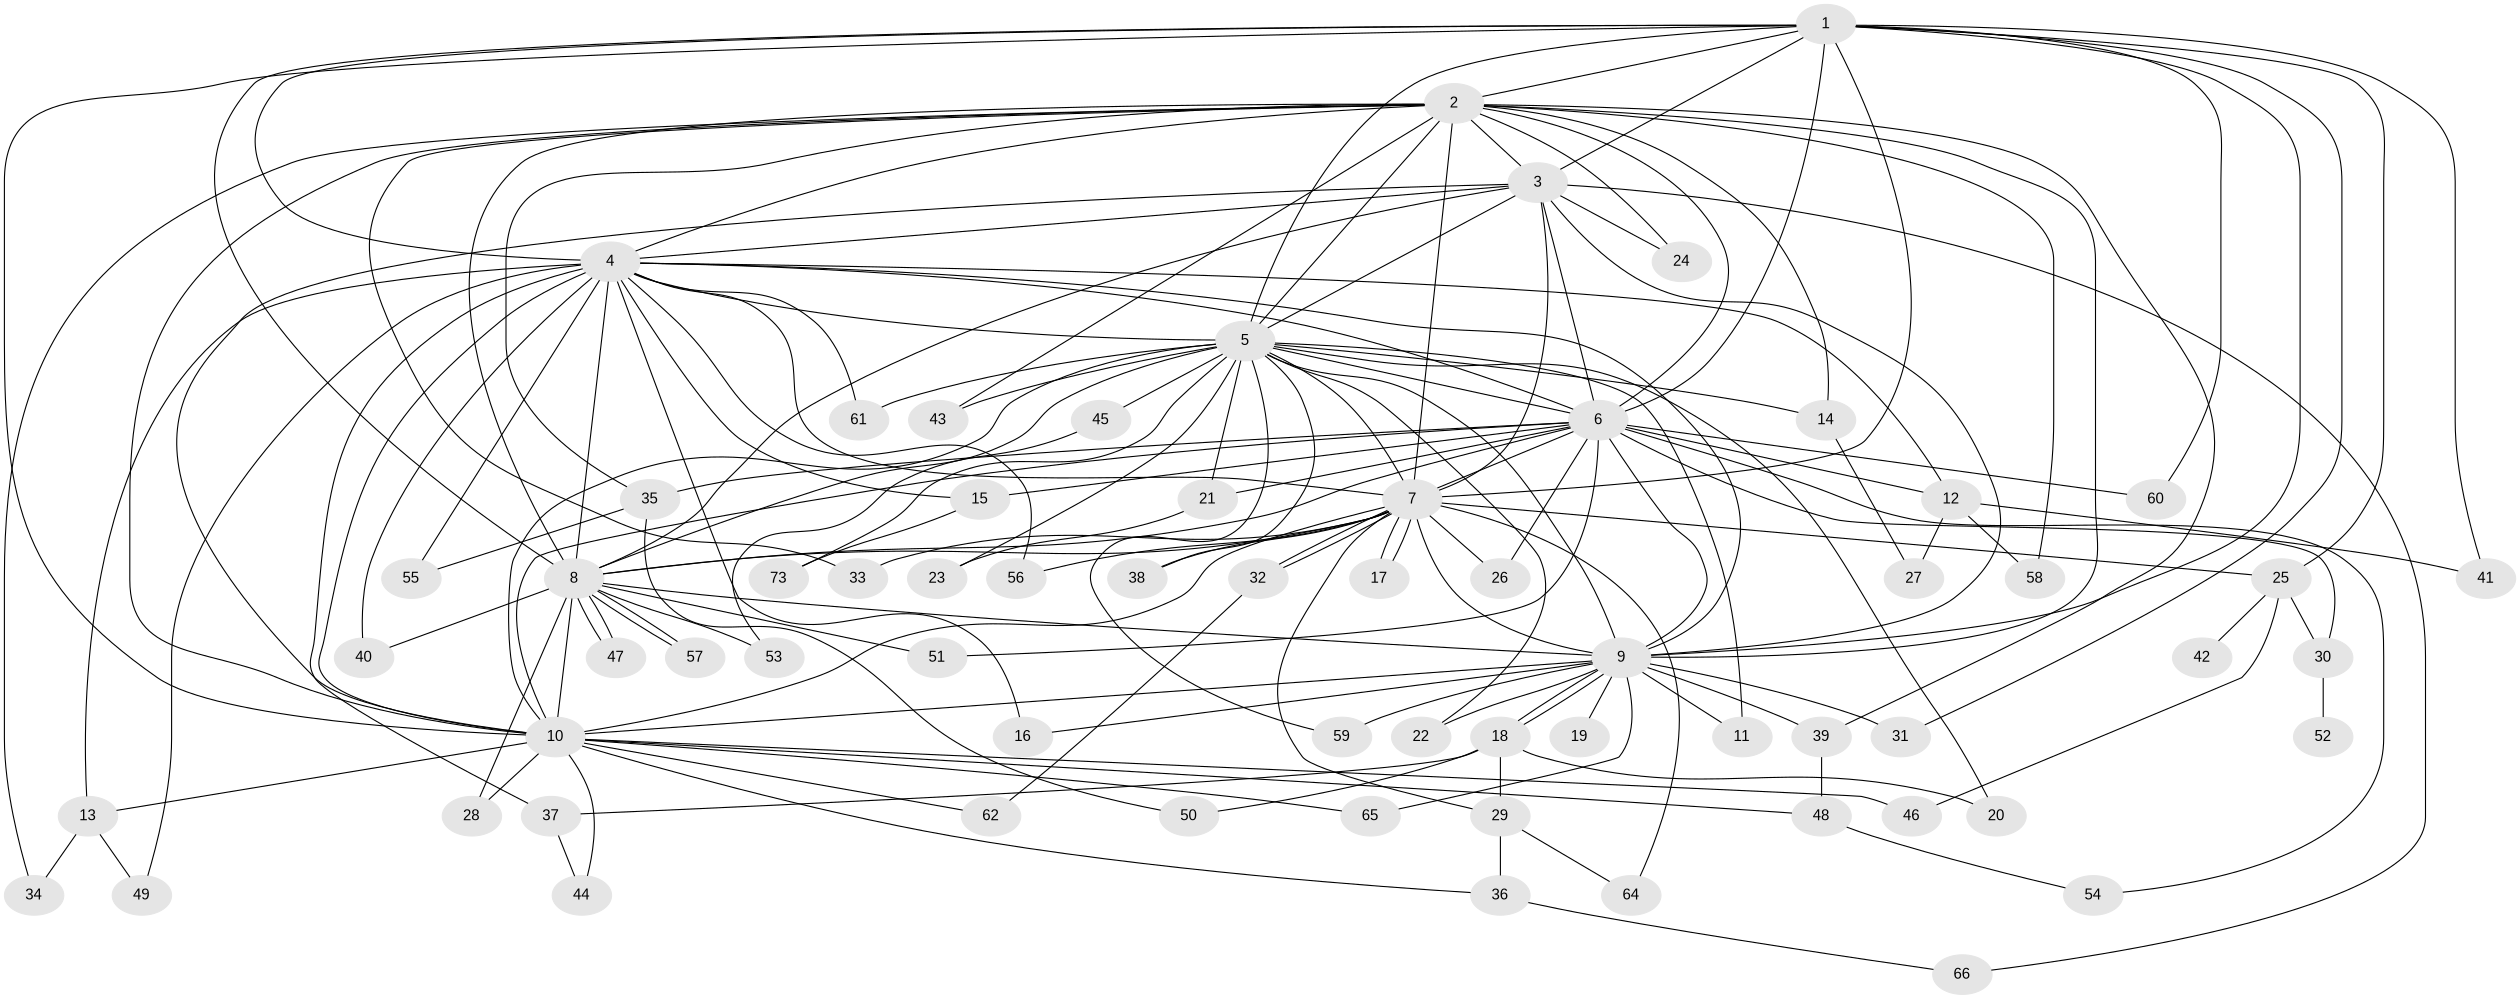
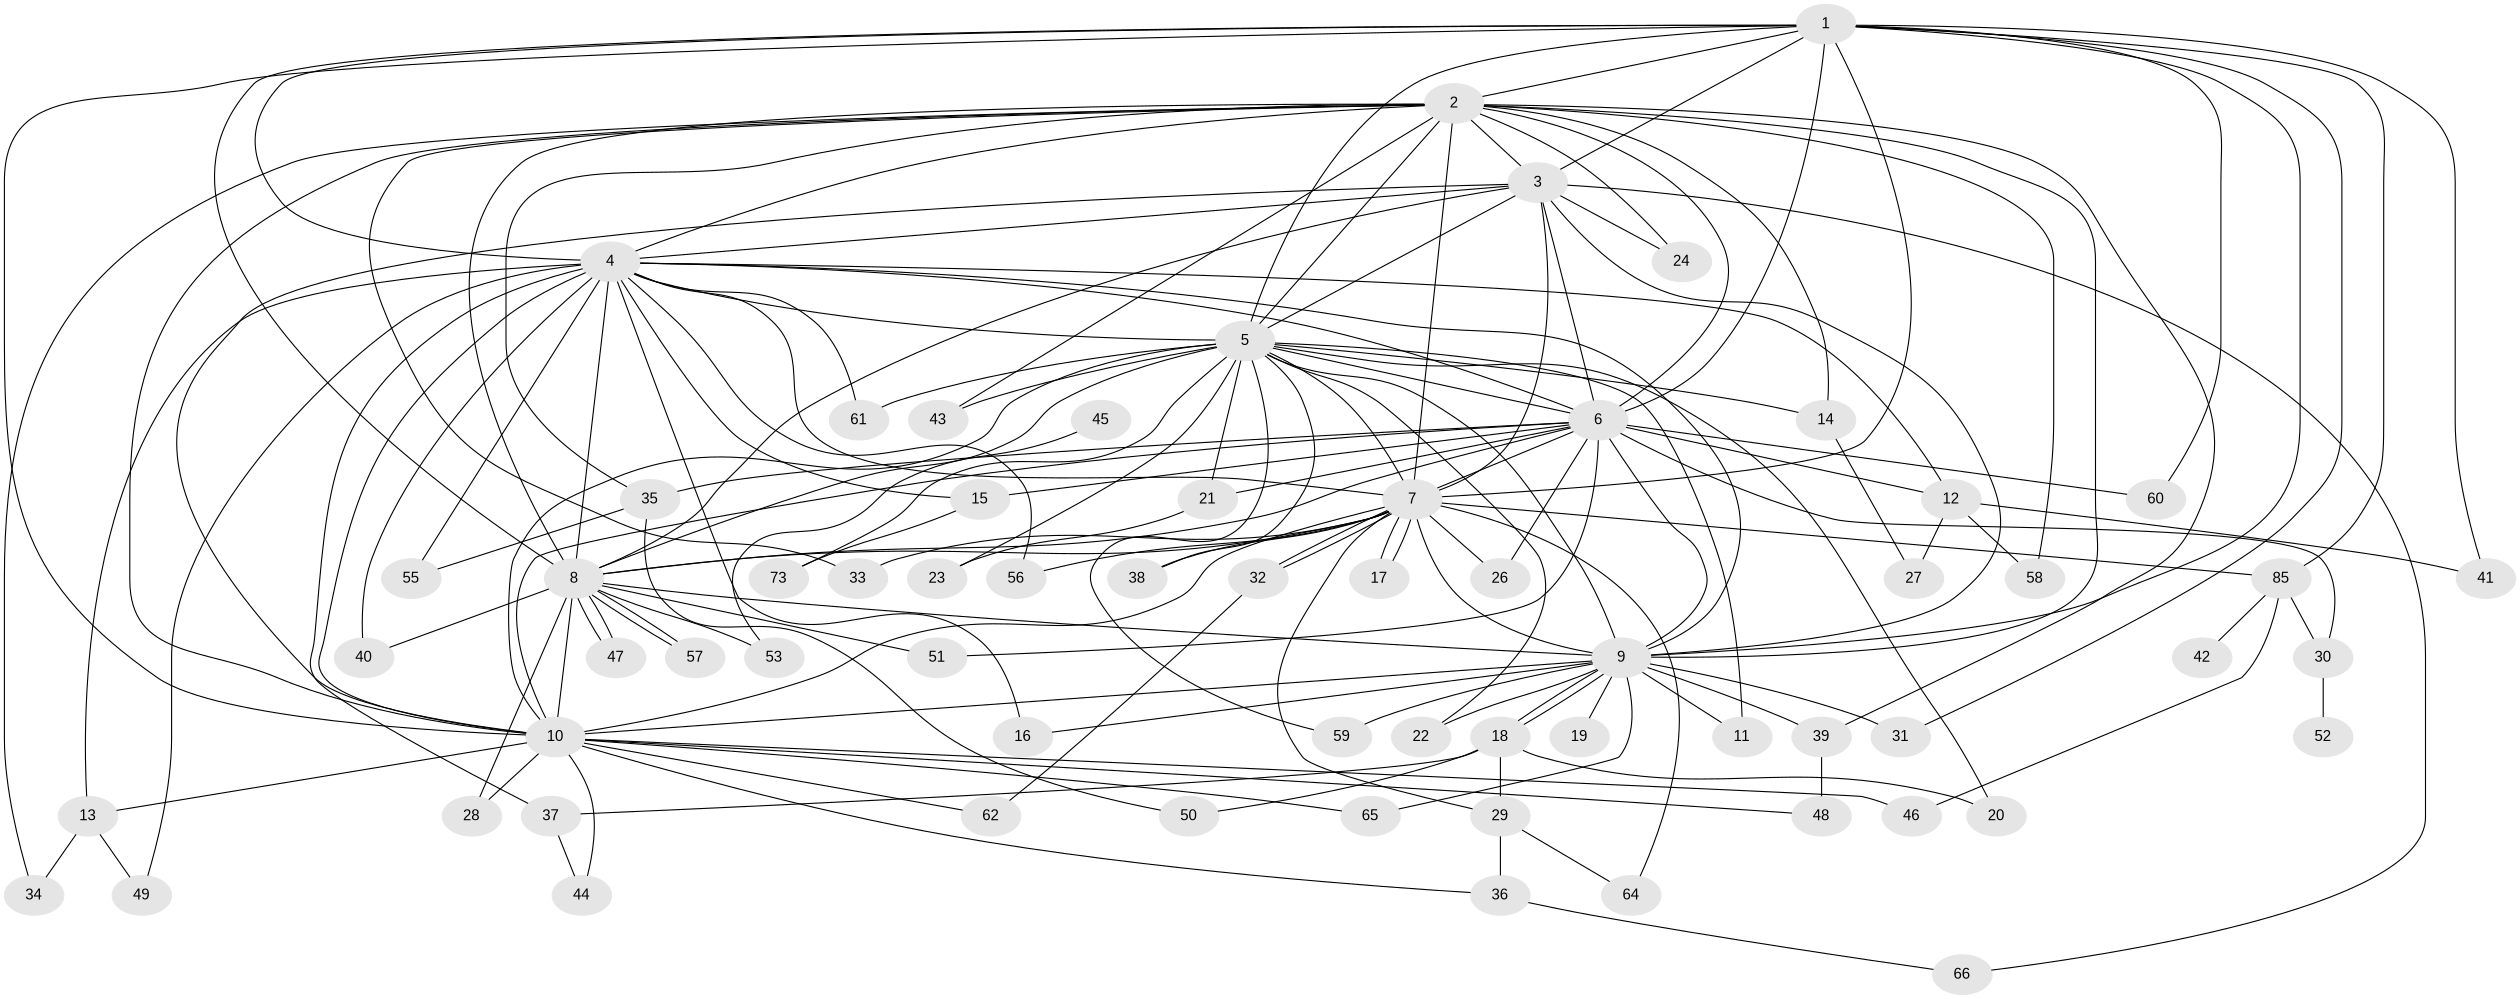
(1173, 381) -> none
(2281, 579) -> (2281, 579)
(2093, 895) -> none
